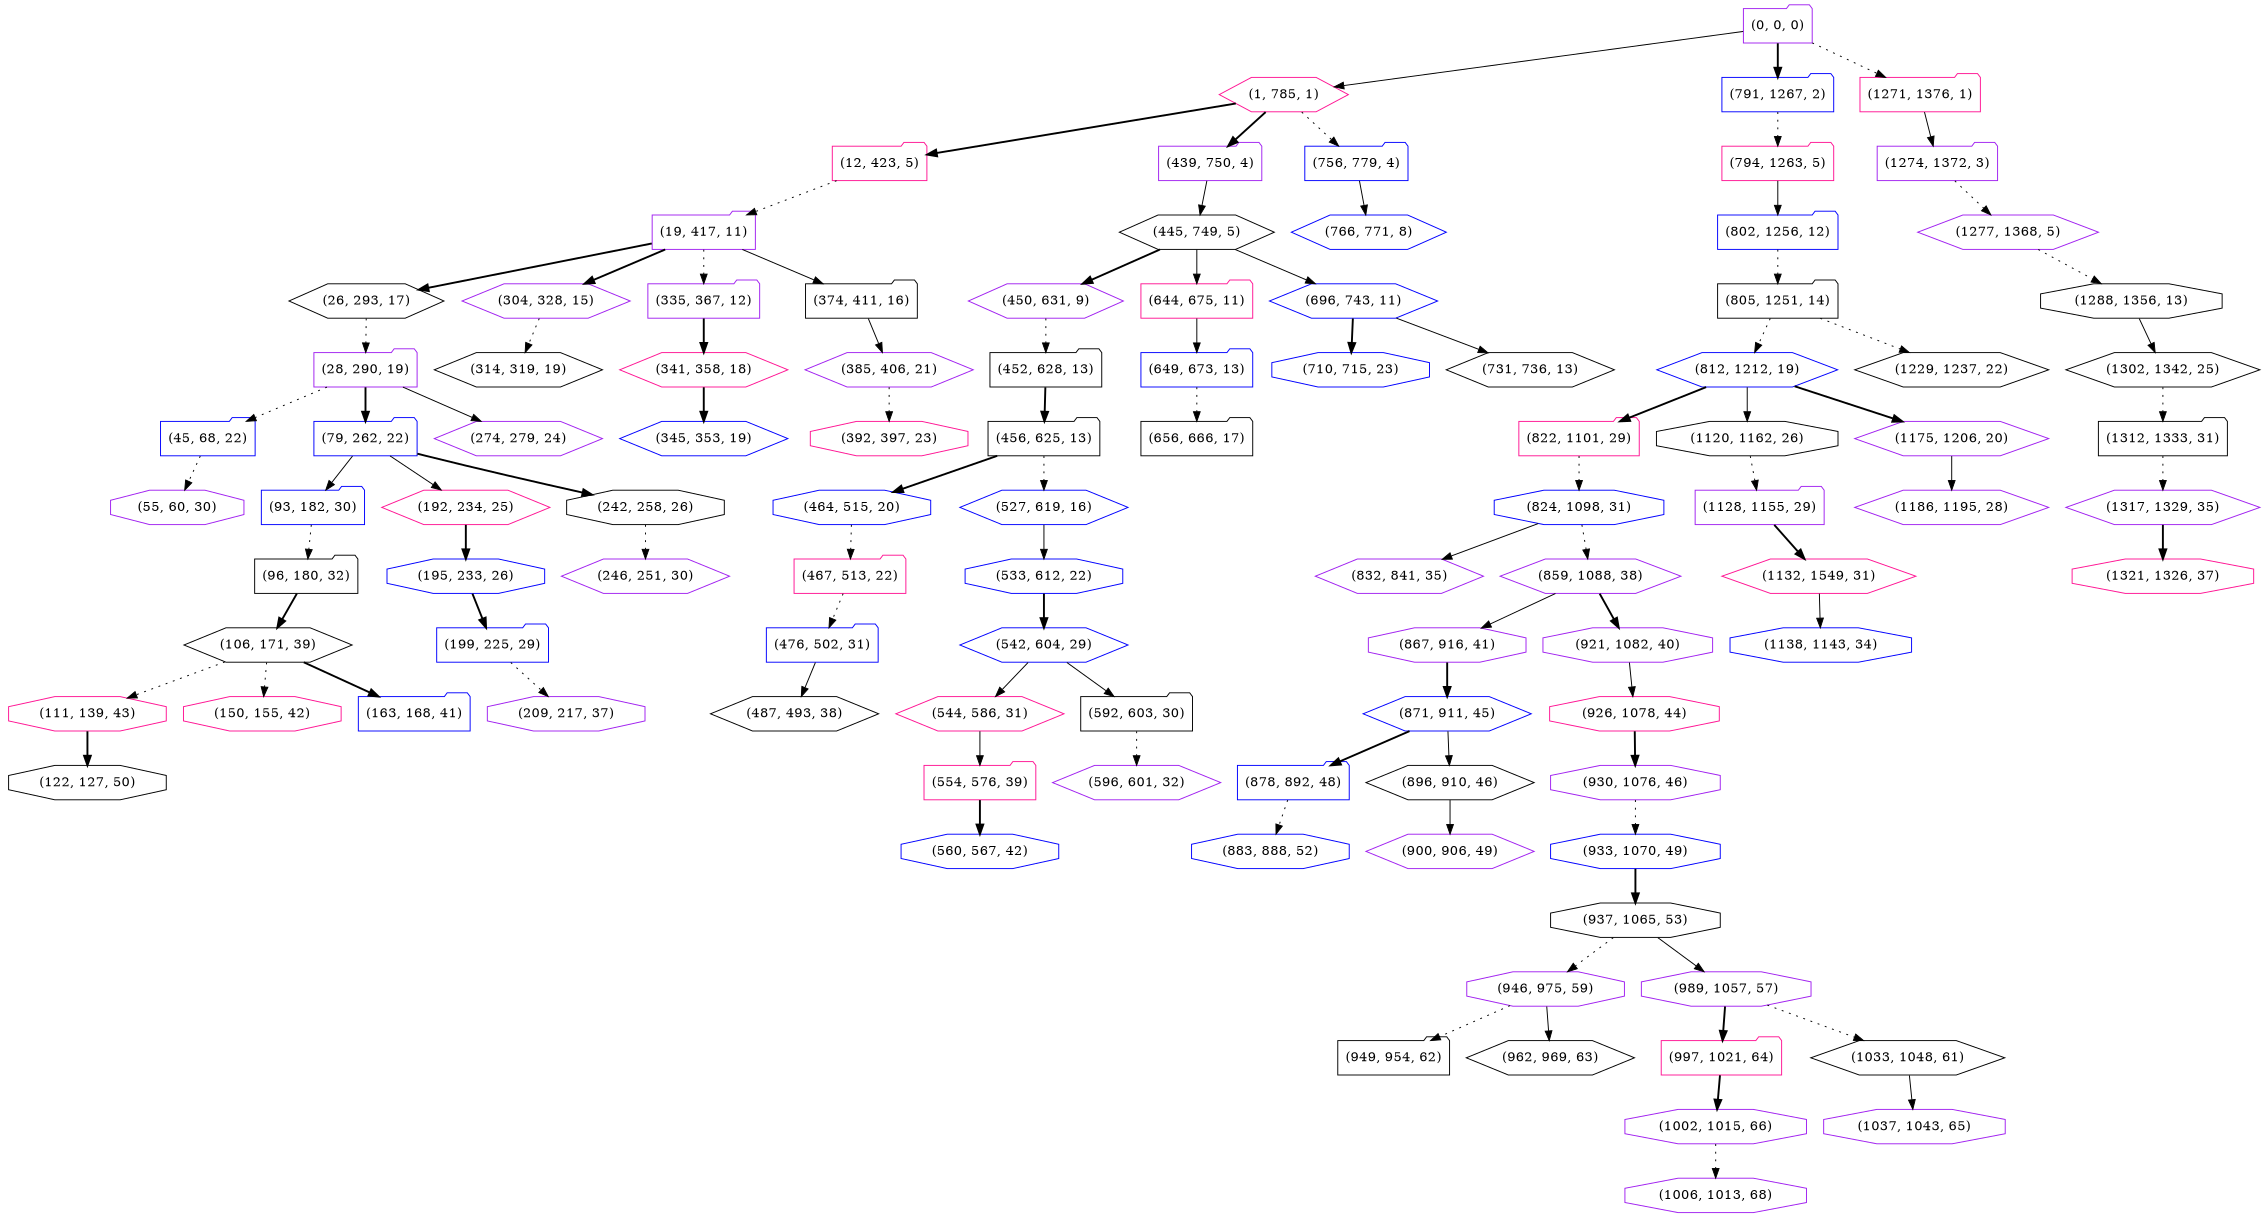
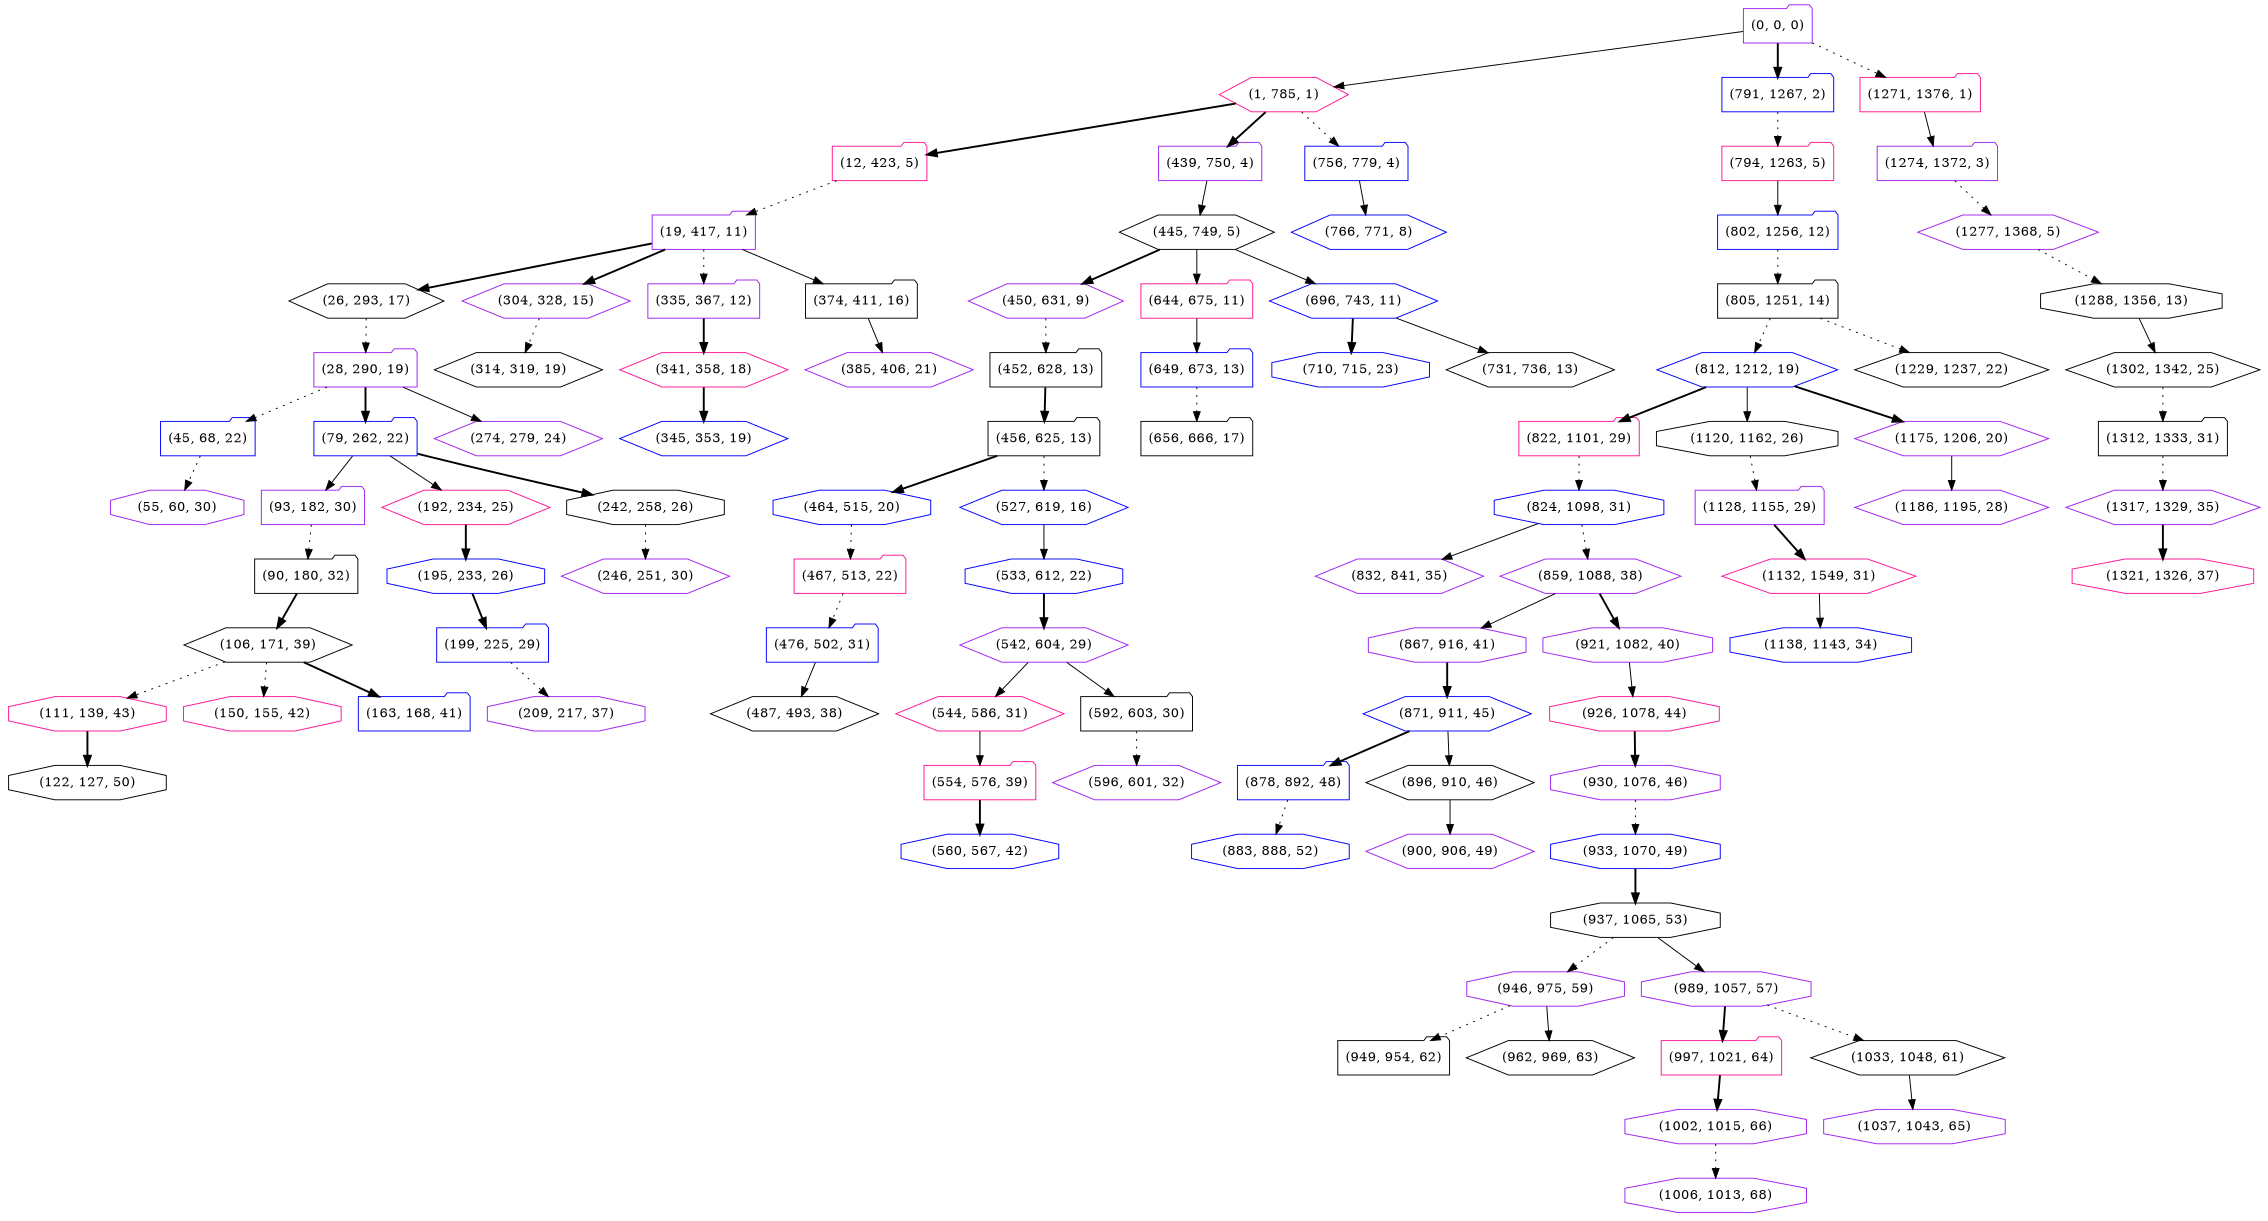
(889, 439) -> none
(313, 507) -> (313, 507)
(306, 576) -> (306, 576)
(1044, 645) -> (1044, 645)
